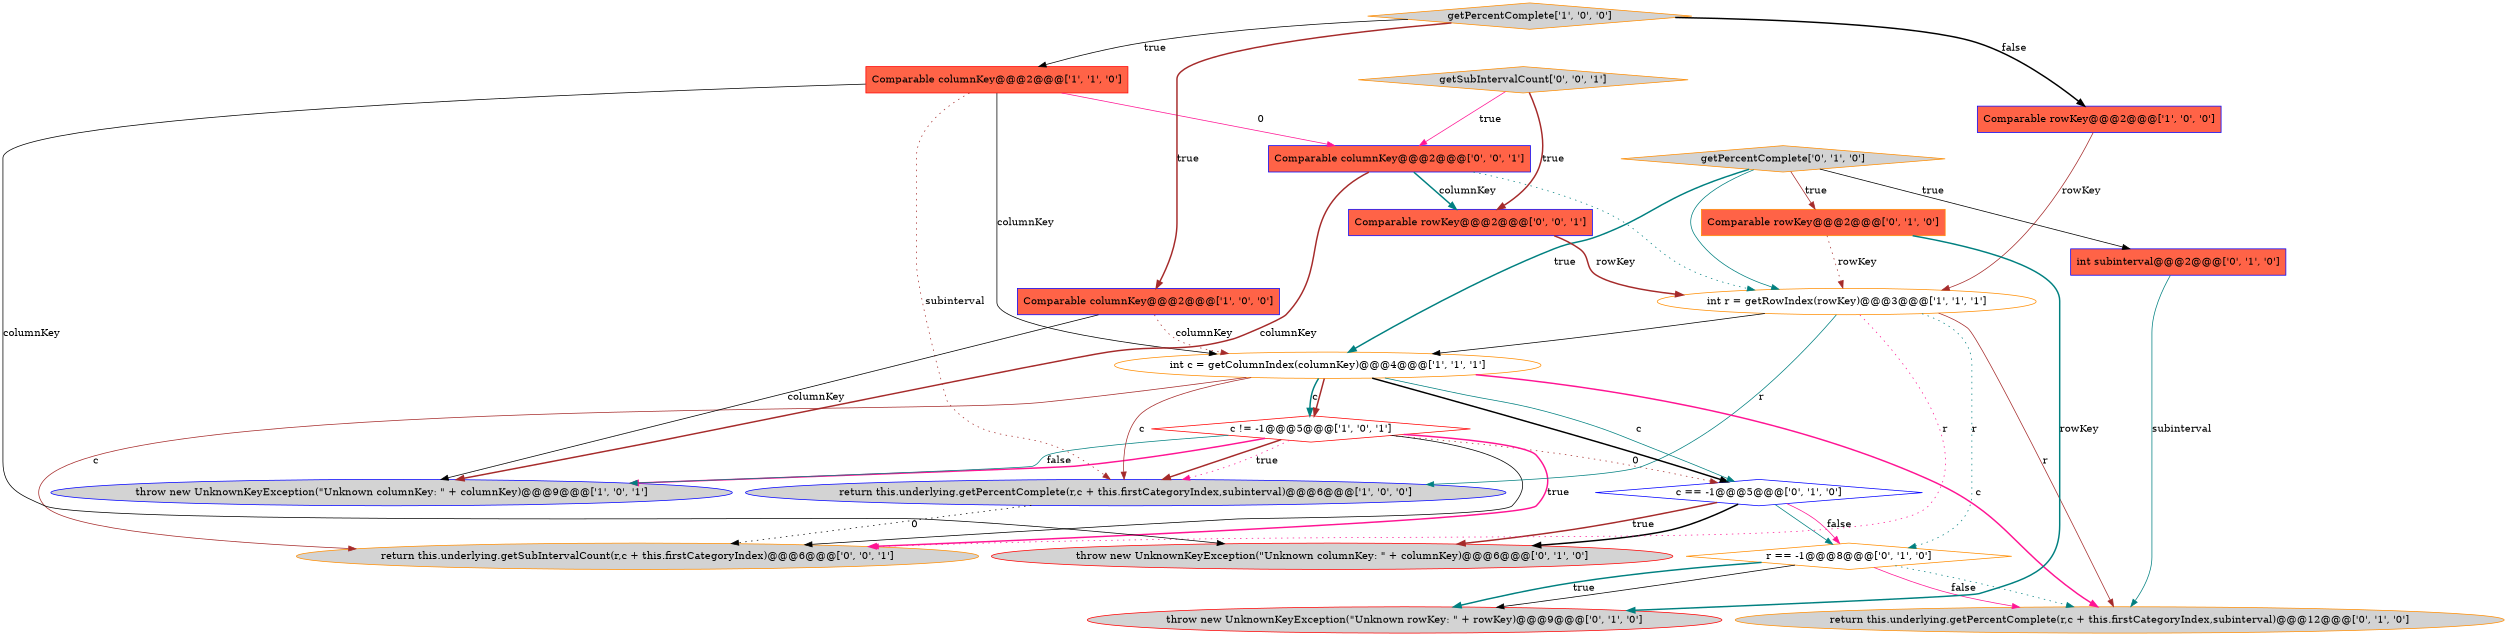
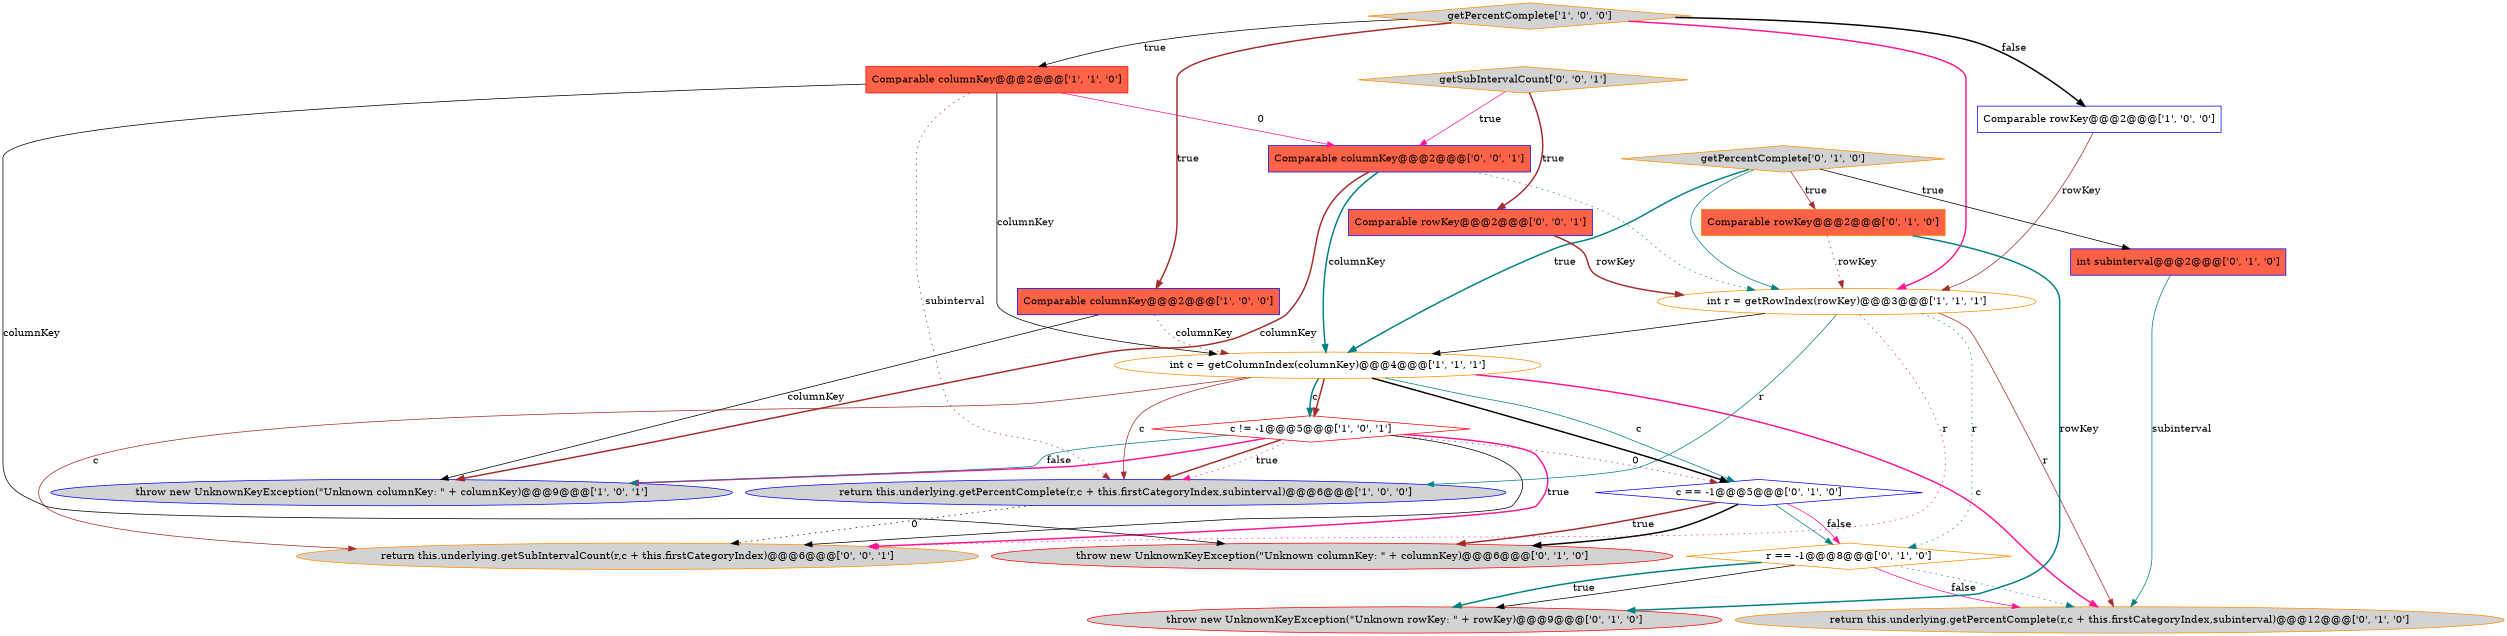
none -> (1919, 54)
(2099, 119) -> (2099, 119)
(1432, 188) -> (1329, 250)
